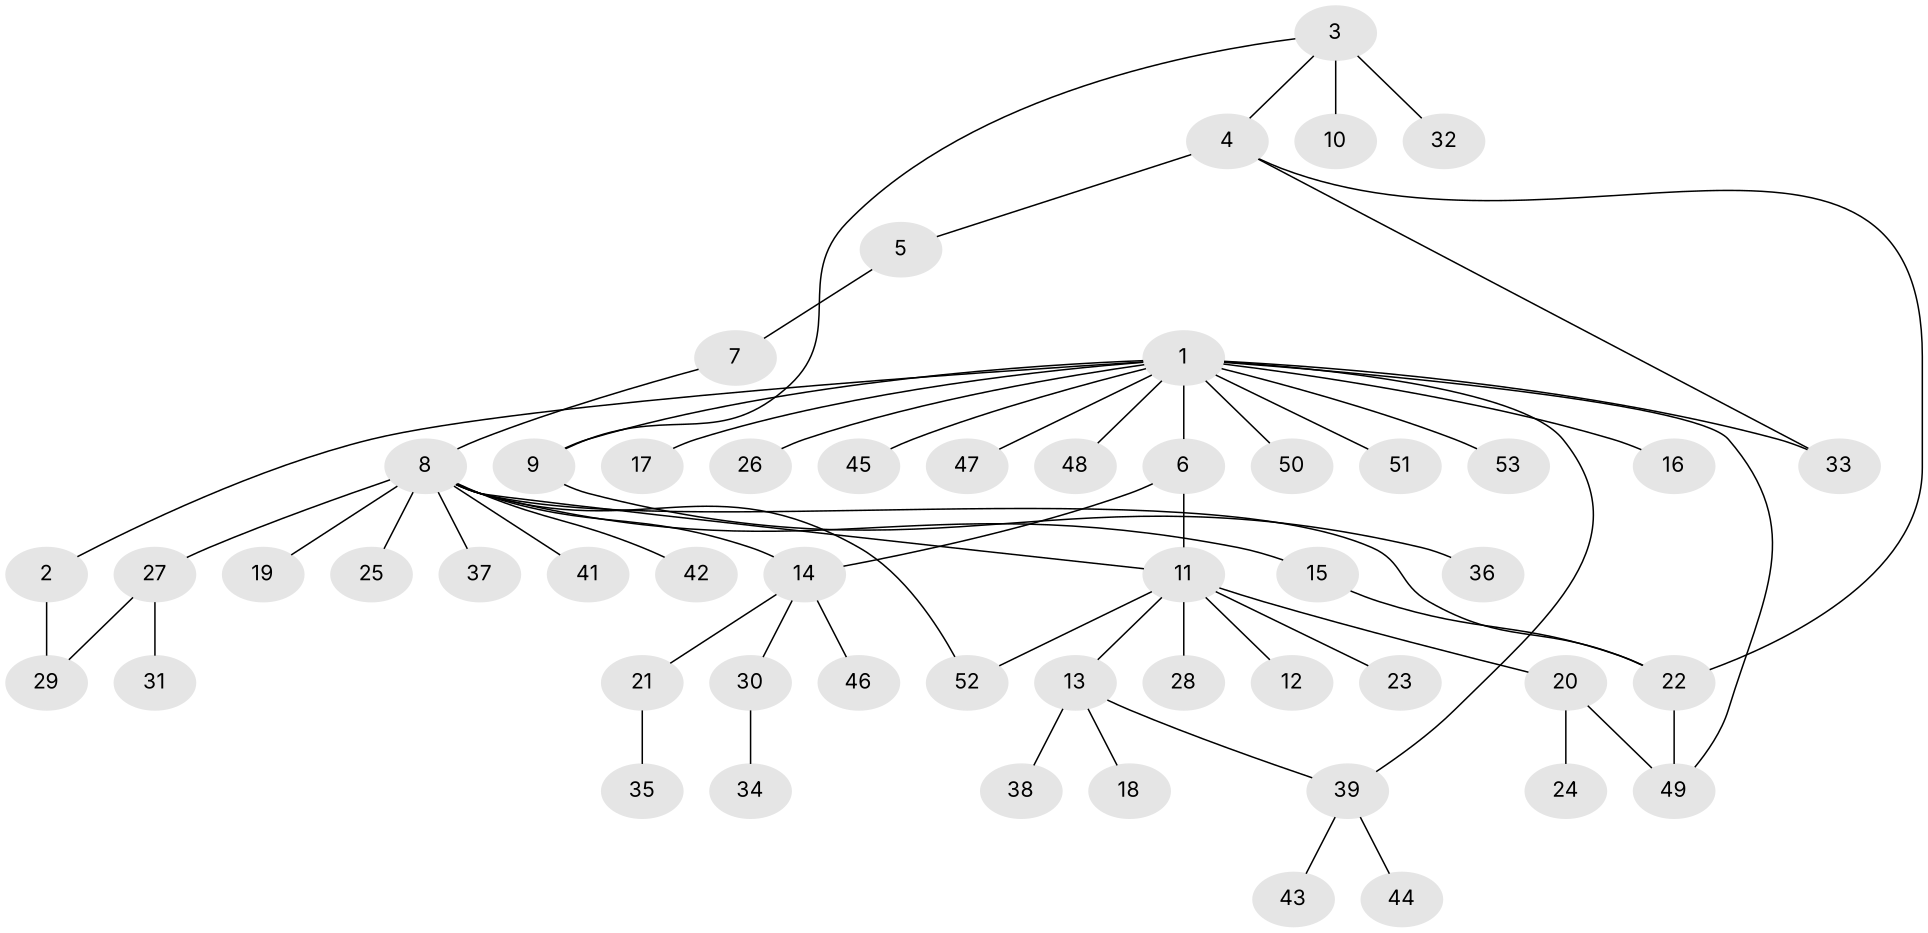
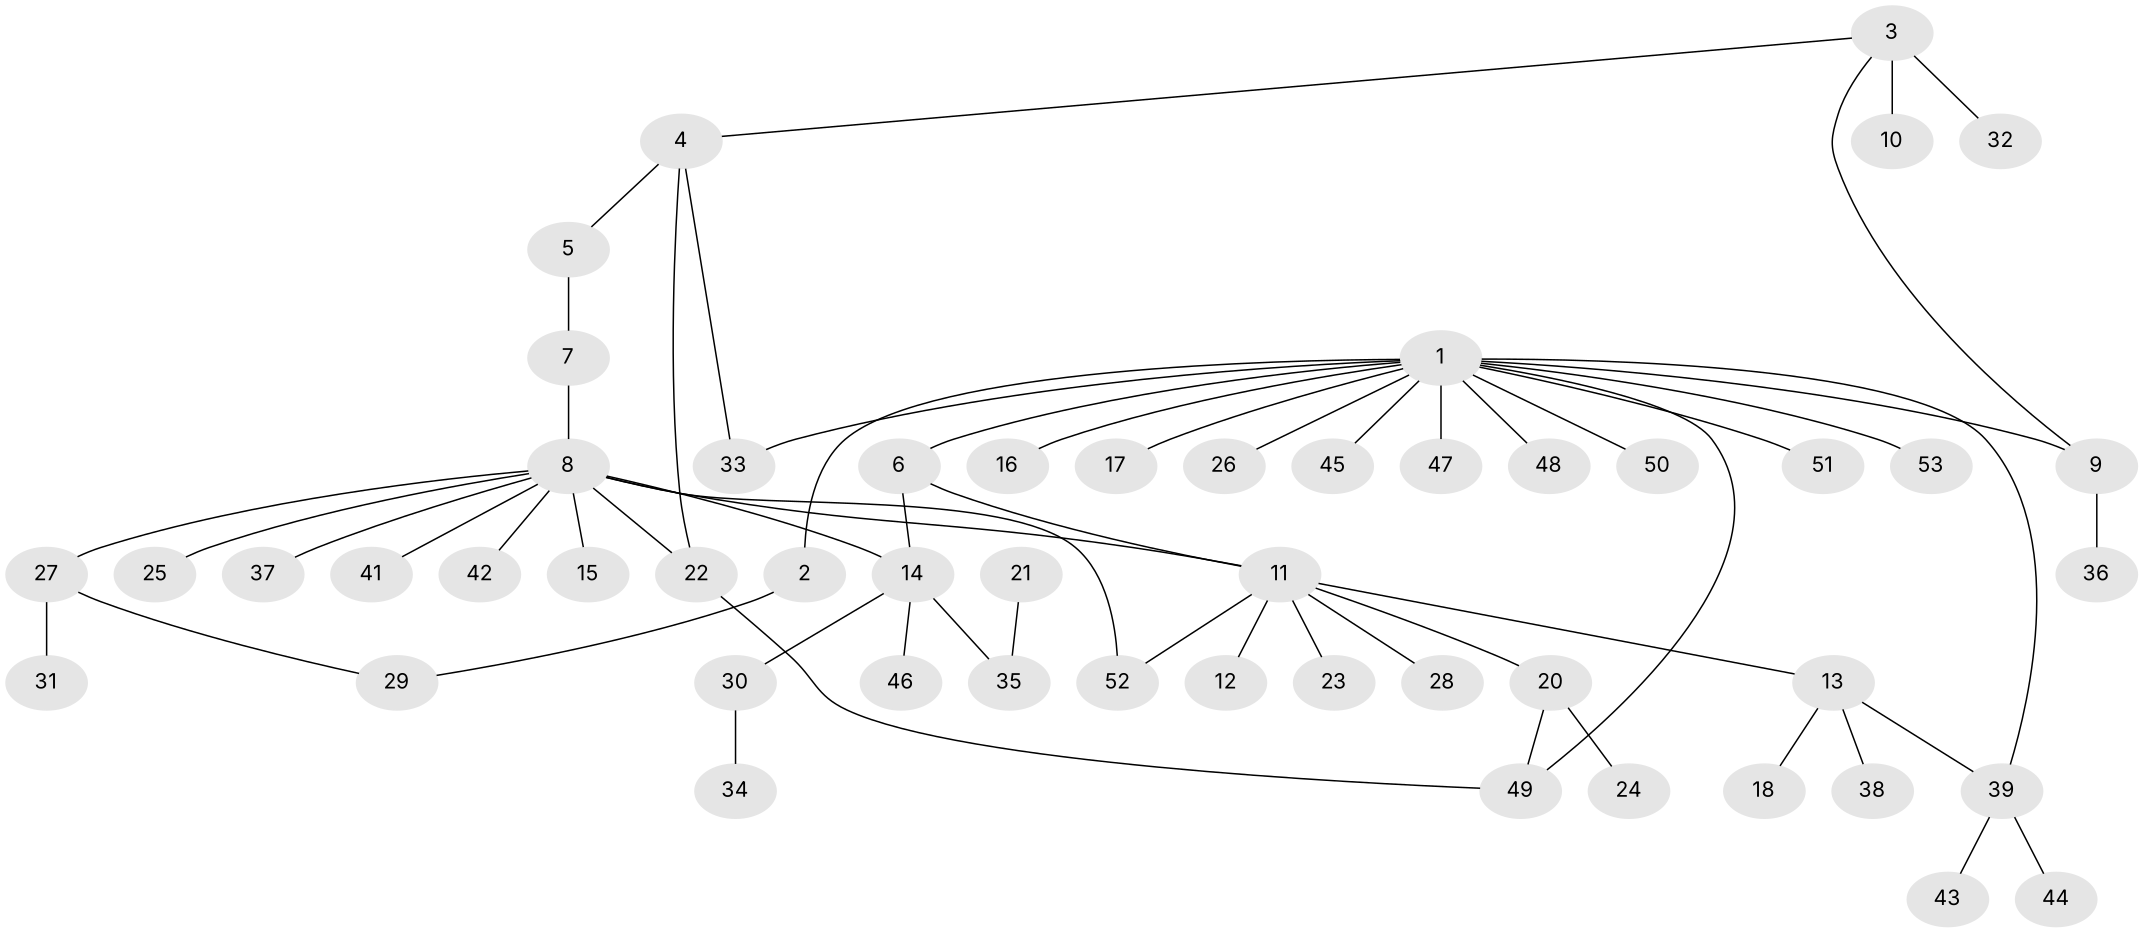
(263, 575) -> none
(1437, 617) -> none
(723, 629) -> (961, 629)
